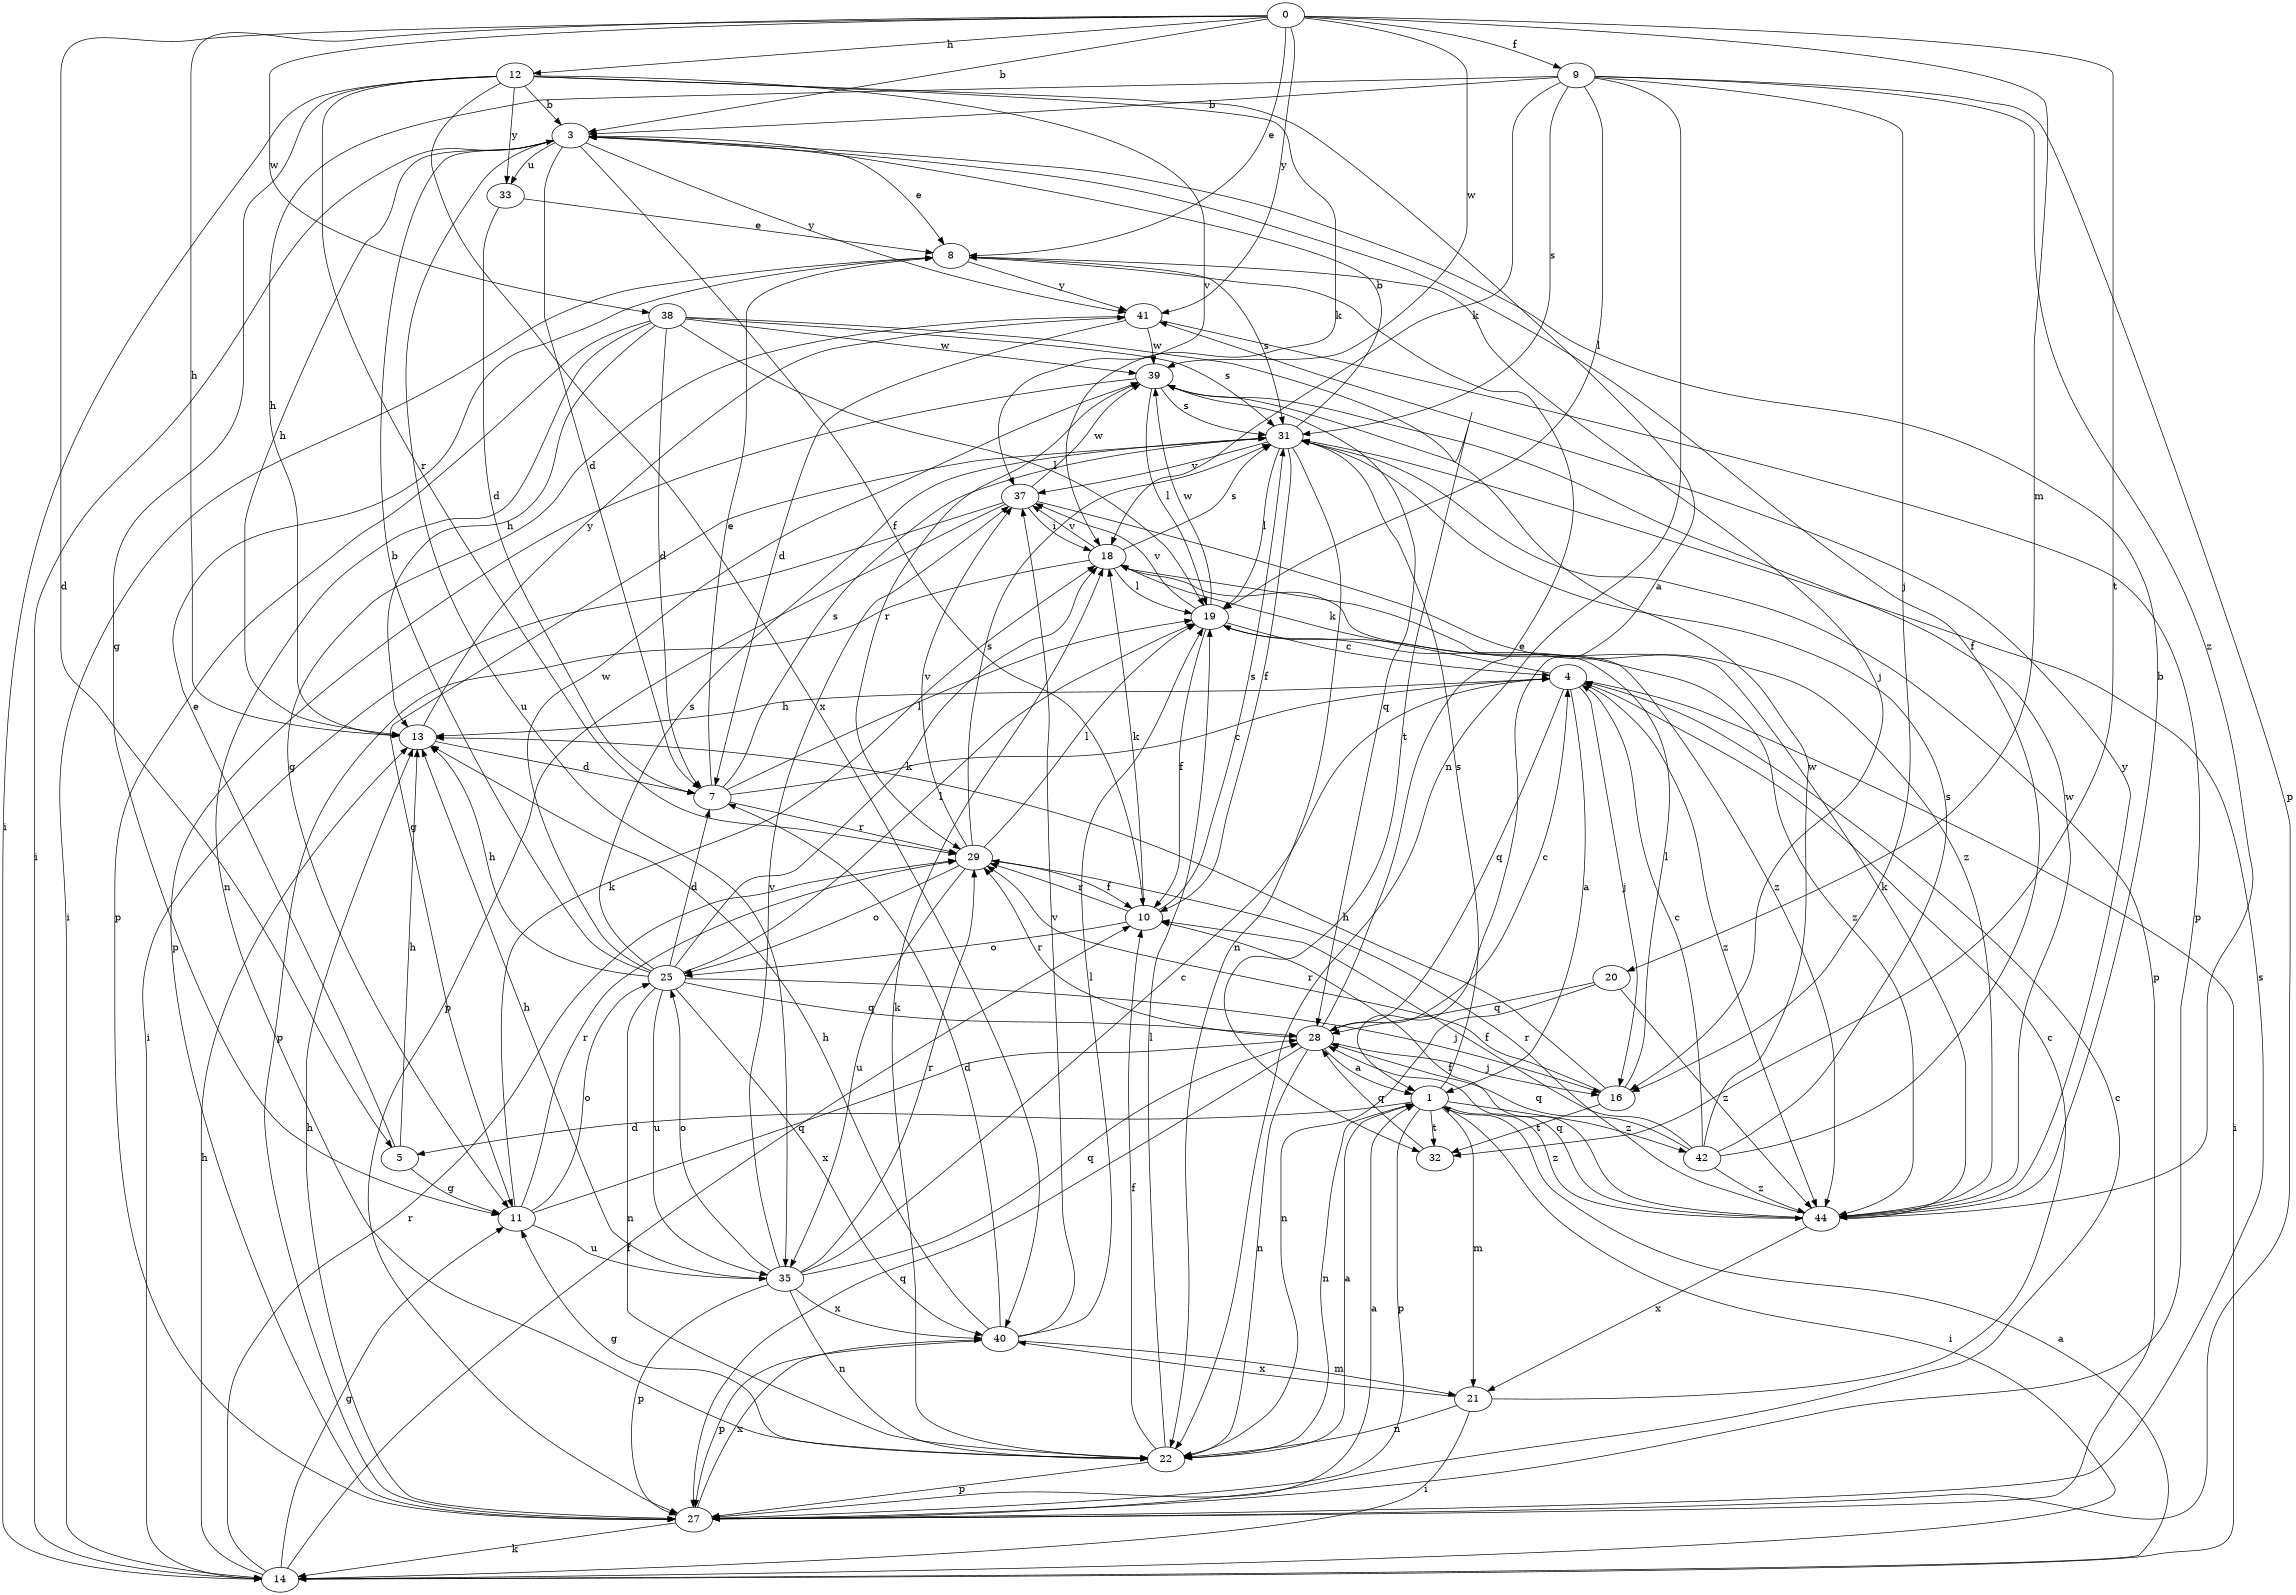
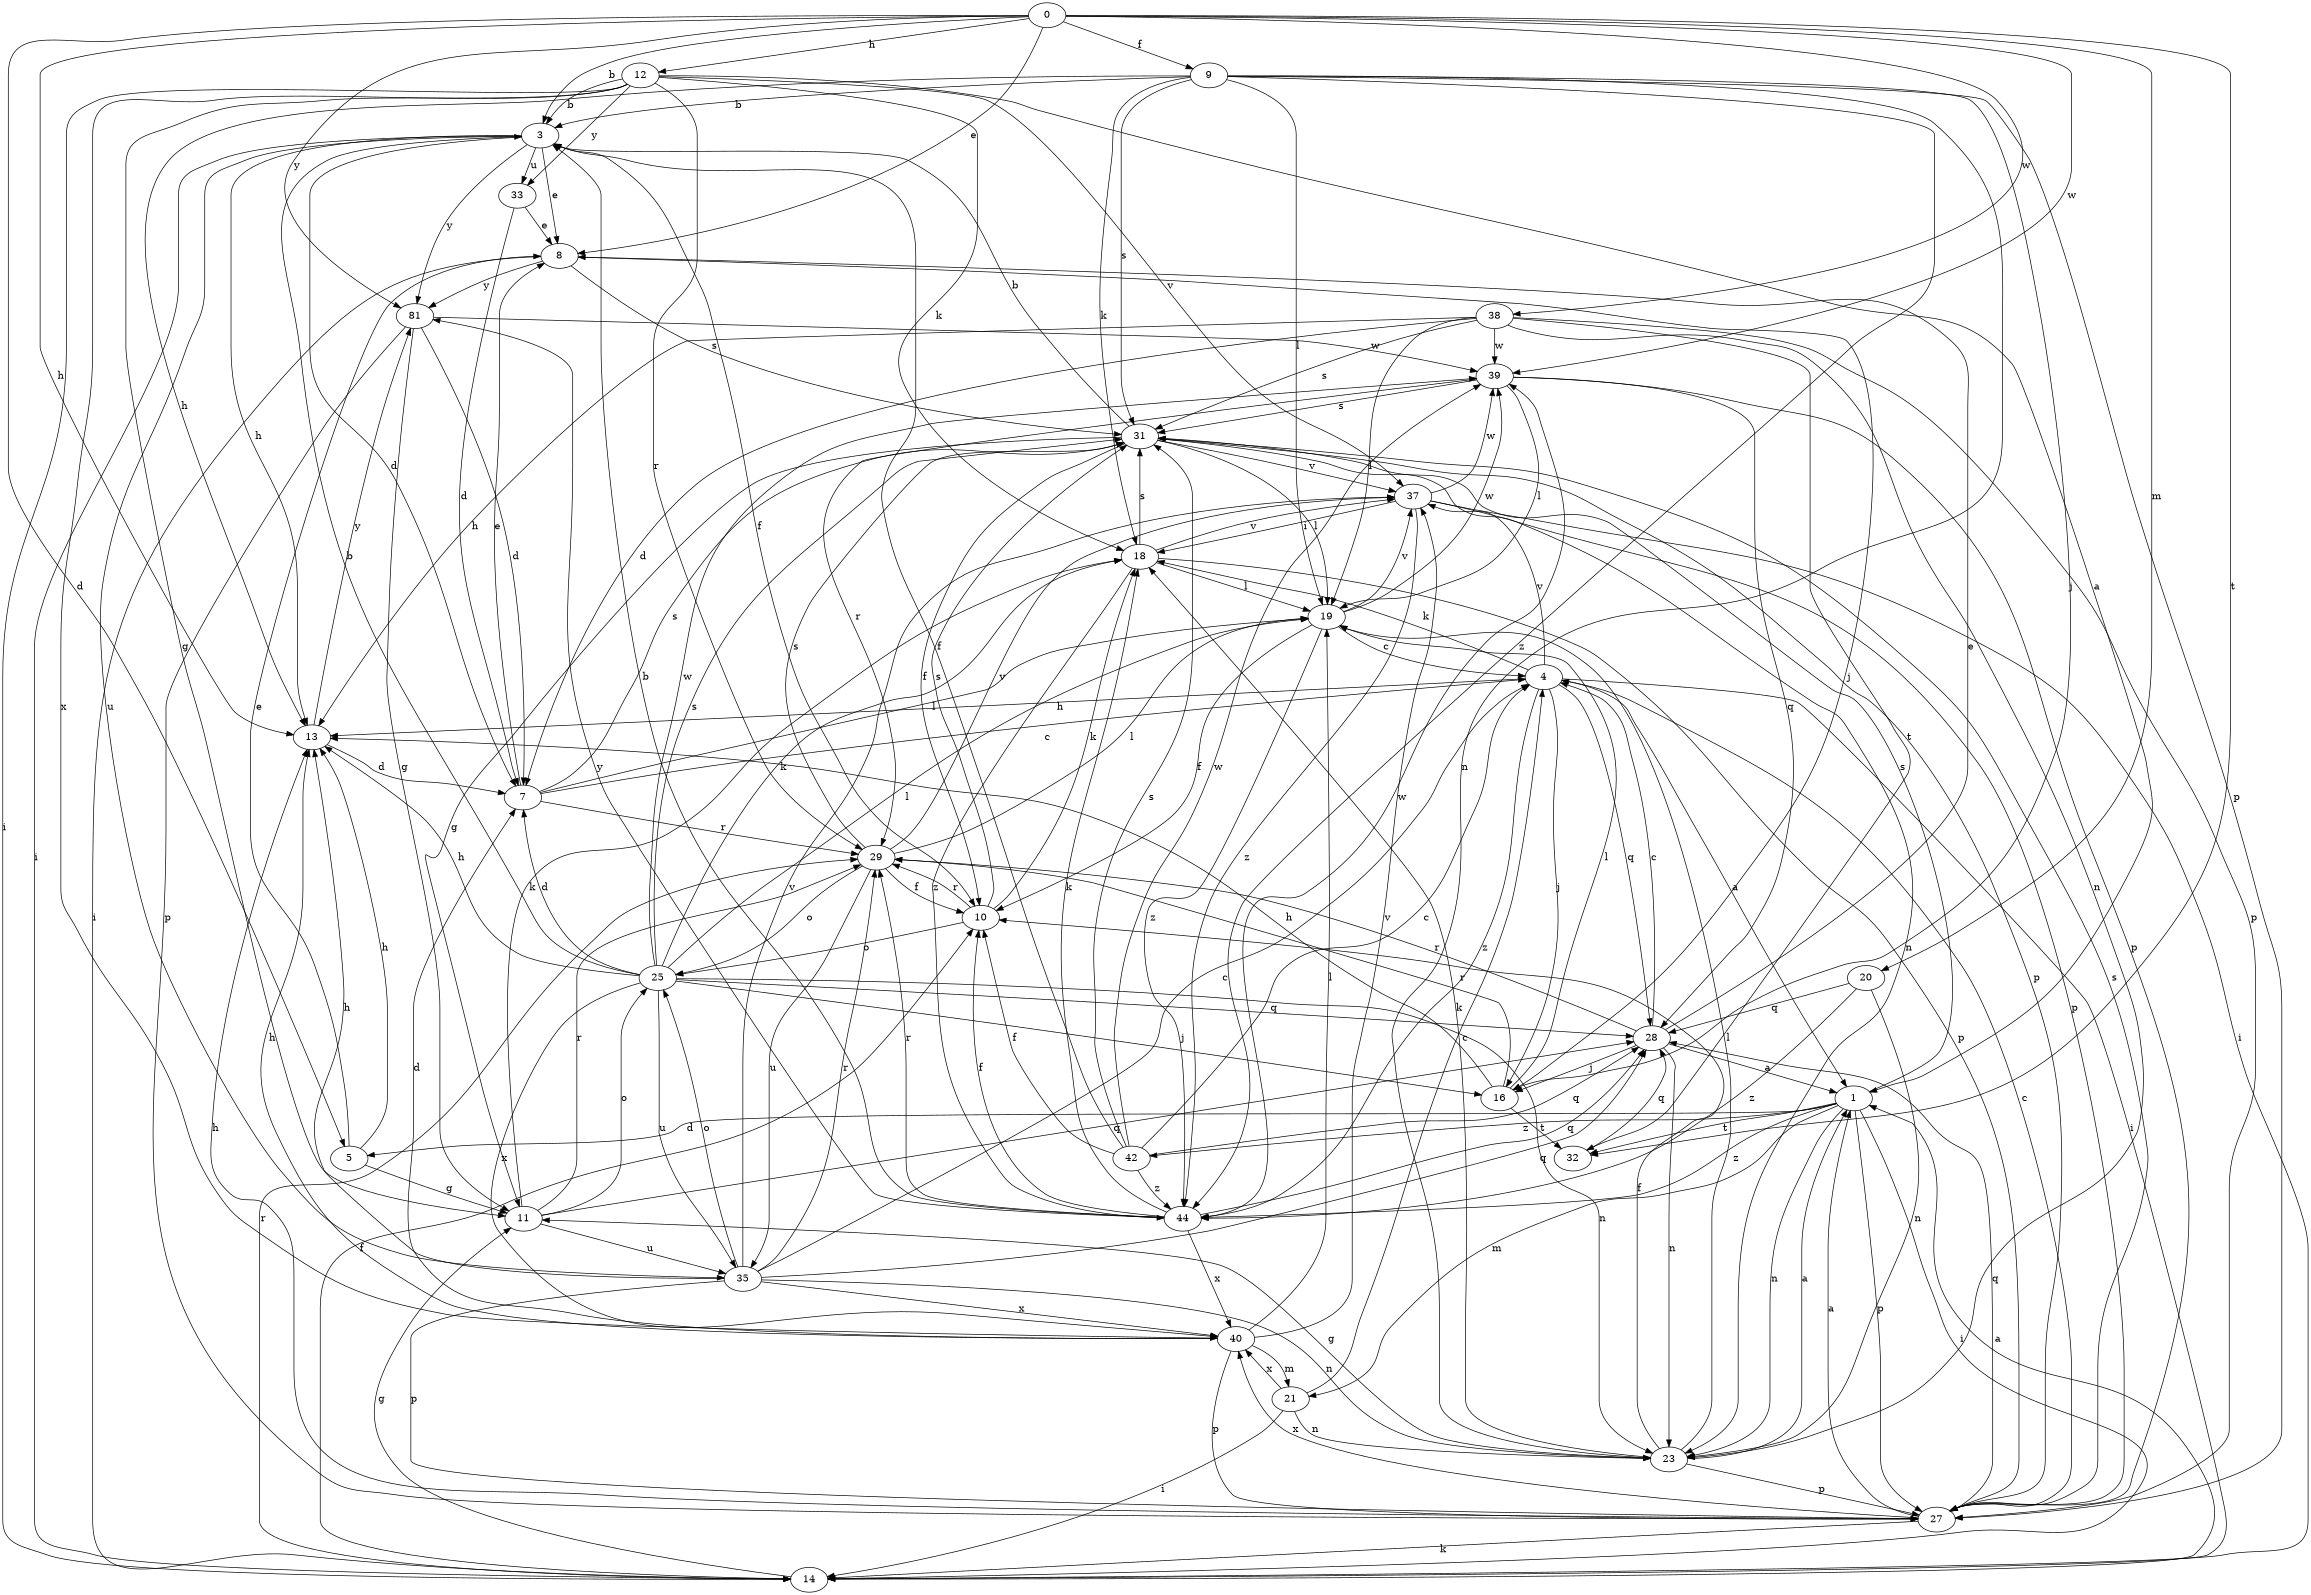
(1143, 316) -> (415, 316)
none -> (1525, 555)
(201, 1150) -> none
(957, 1246) -> (1983, 1178)
(1650, 1307) -> (1208, 1276)
(1166, 1459) -> (1669, 1459)
